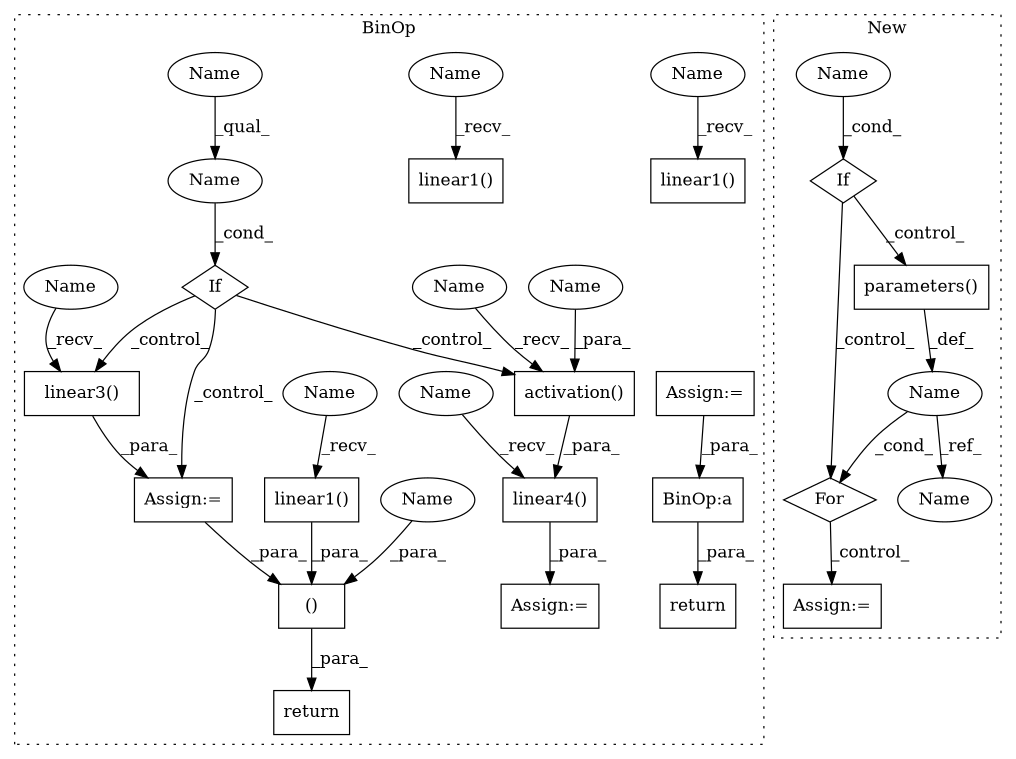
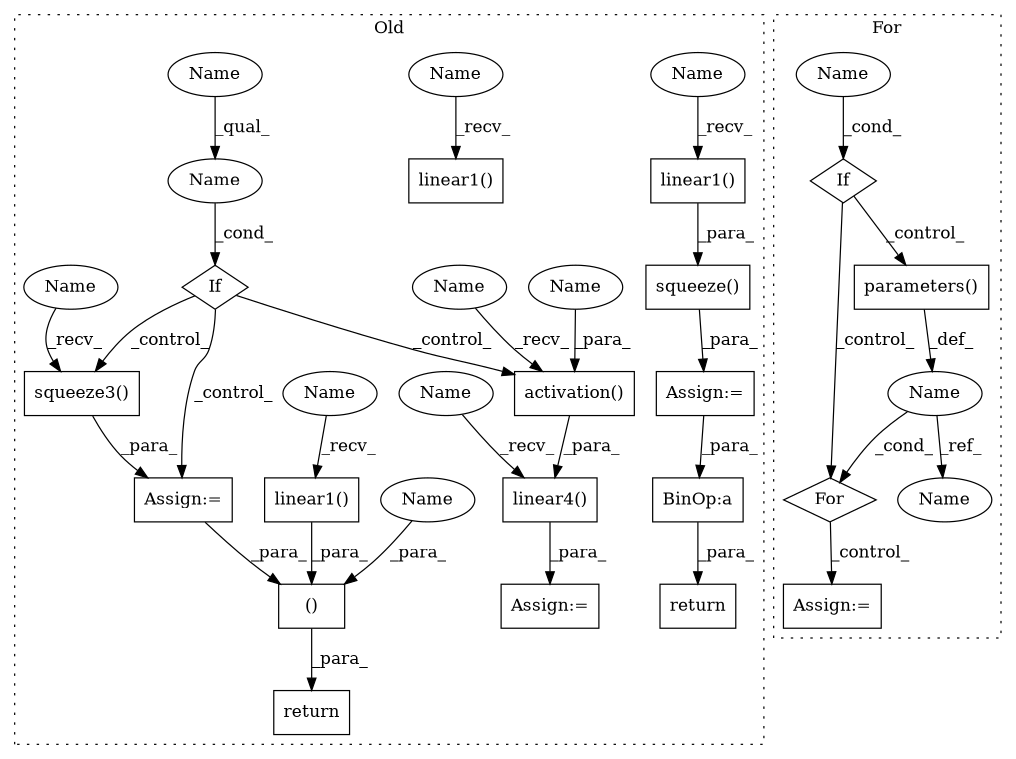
(389, 29) -> (389, 29)
(887, 29) -> (887, 29)
none -> (698, 287)
(82, 394) -> (82, 394)
